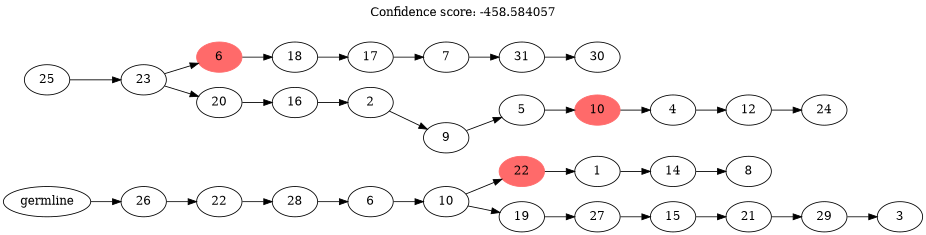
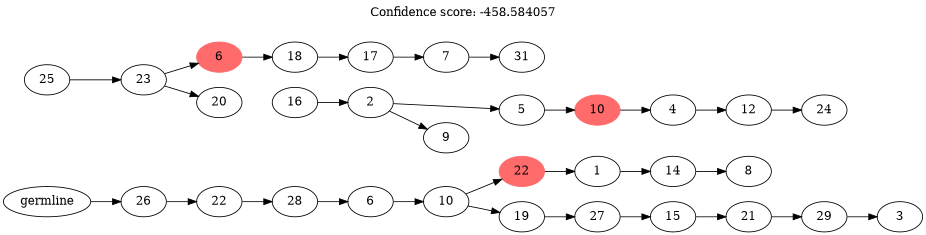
(597, 57) -> none
(253, 103) -> none
(480, 125) -> (442, 106)
